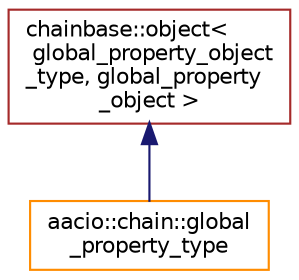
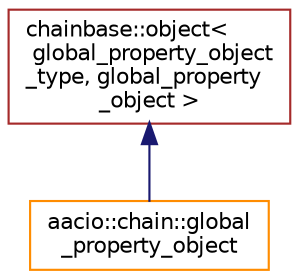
(149, 235) -> (149, 235)
